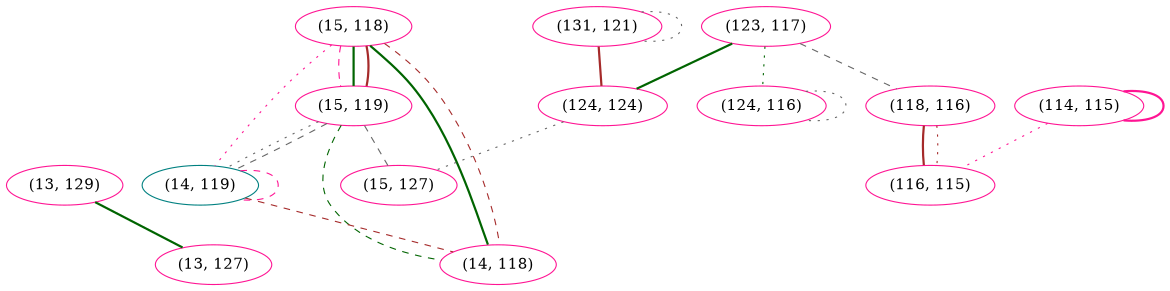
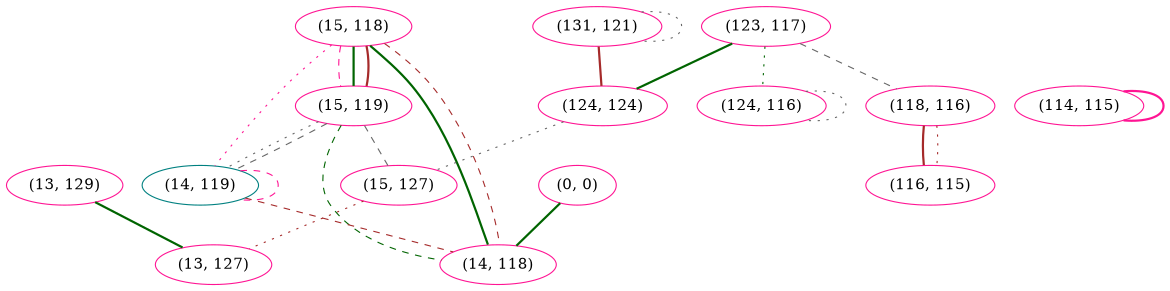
(1005, 146) -> none
none -> (577, 185)
none -> (306, 225)
